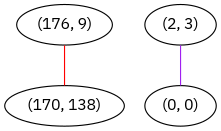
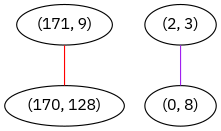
(65, 25) -> (65, 25)
(65, 106) -> (65, 106)
(181, 106) -> (181, 106)
